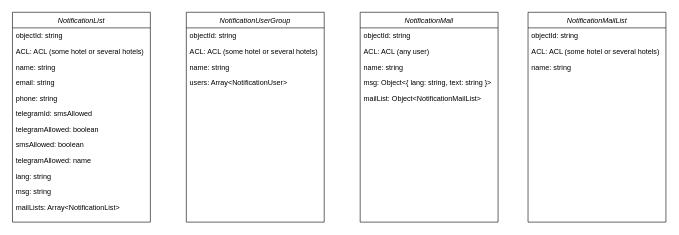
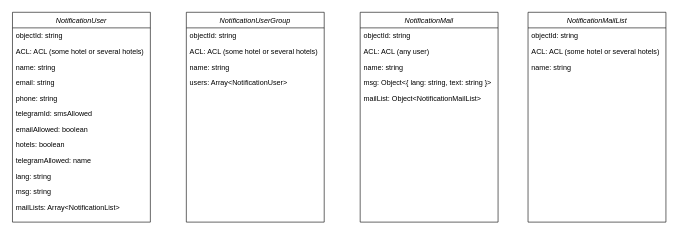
(81, 20) -> (81, 20)
(58, 130) -> (51, 130)
(49, 145) -> (42, 145)
